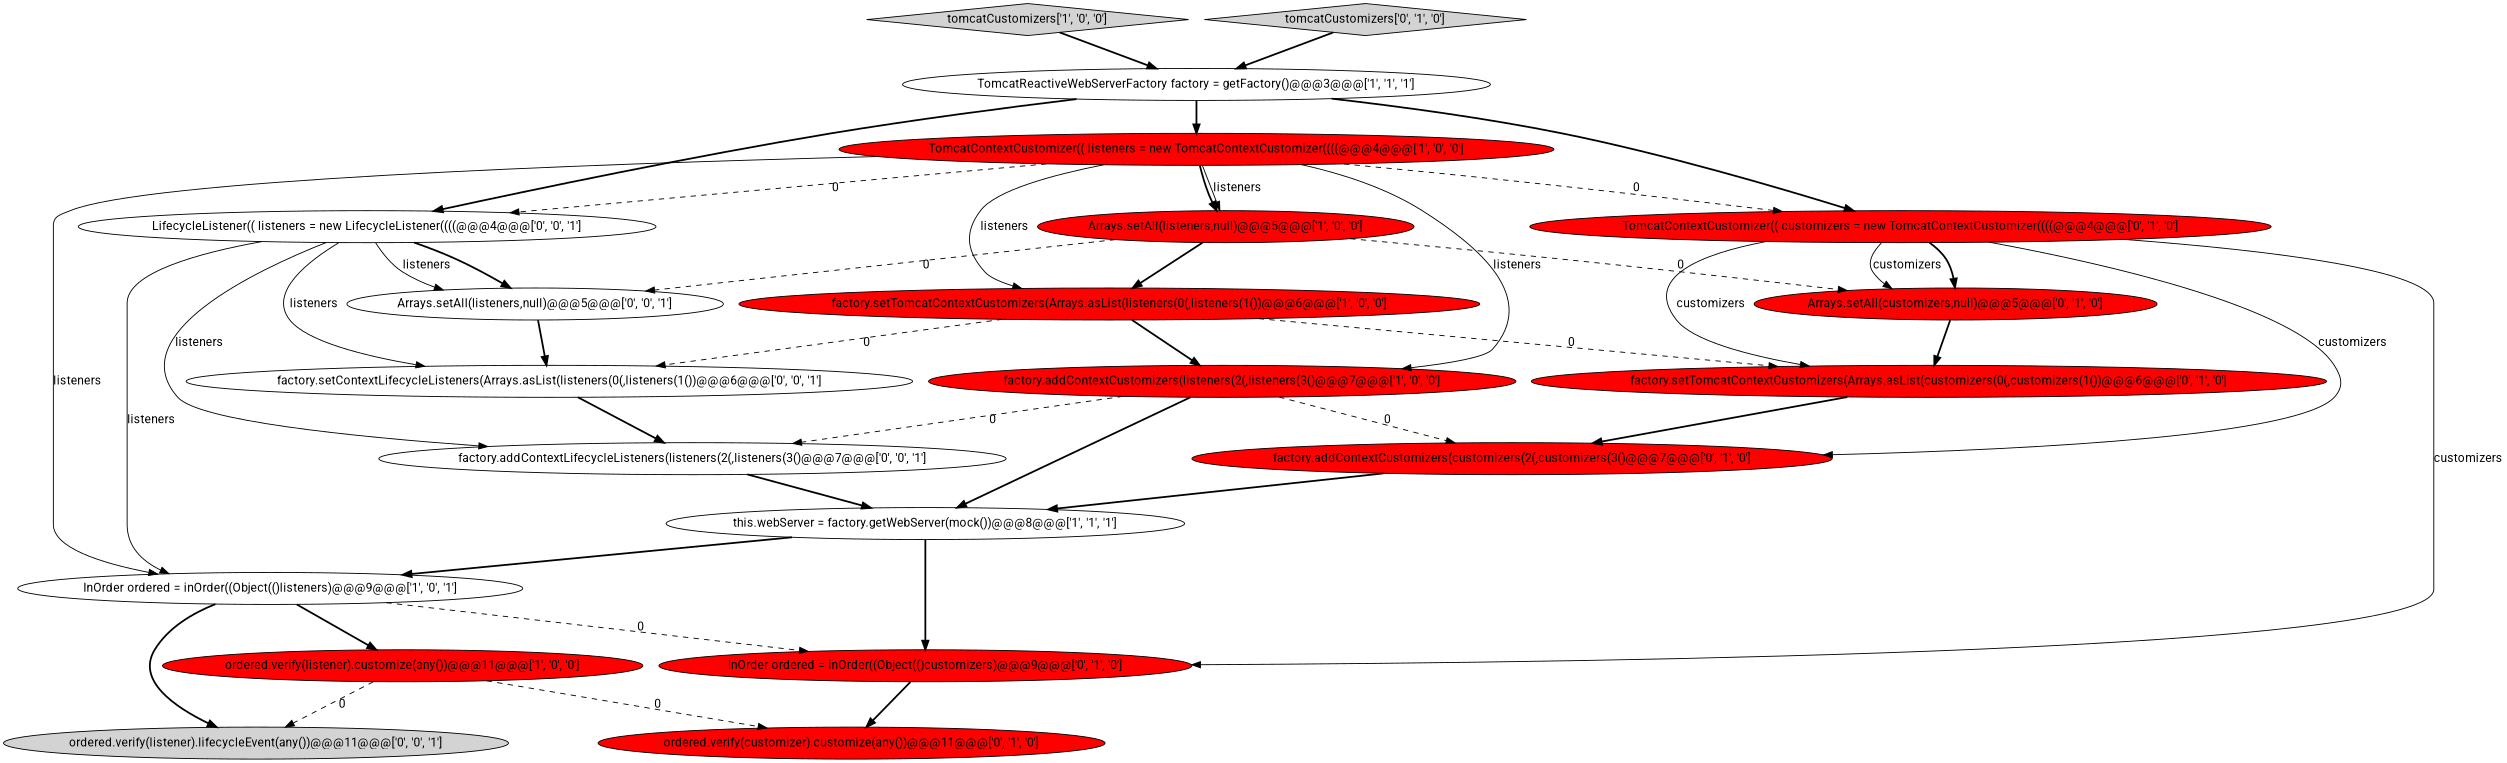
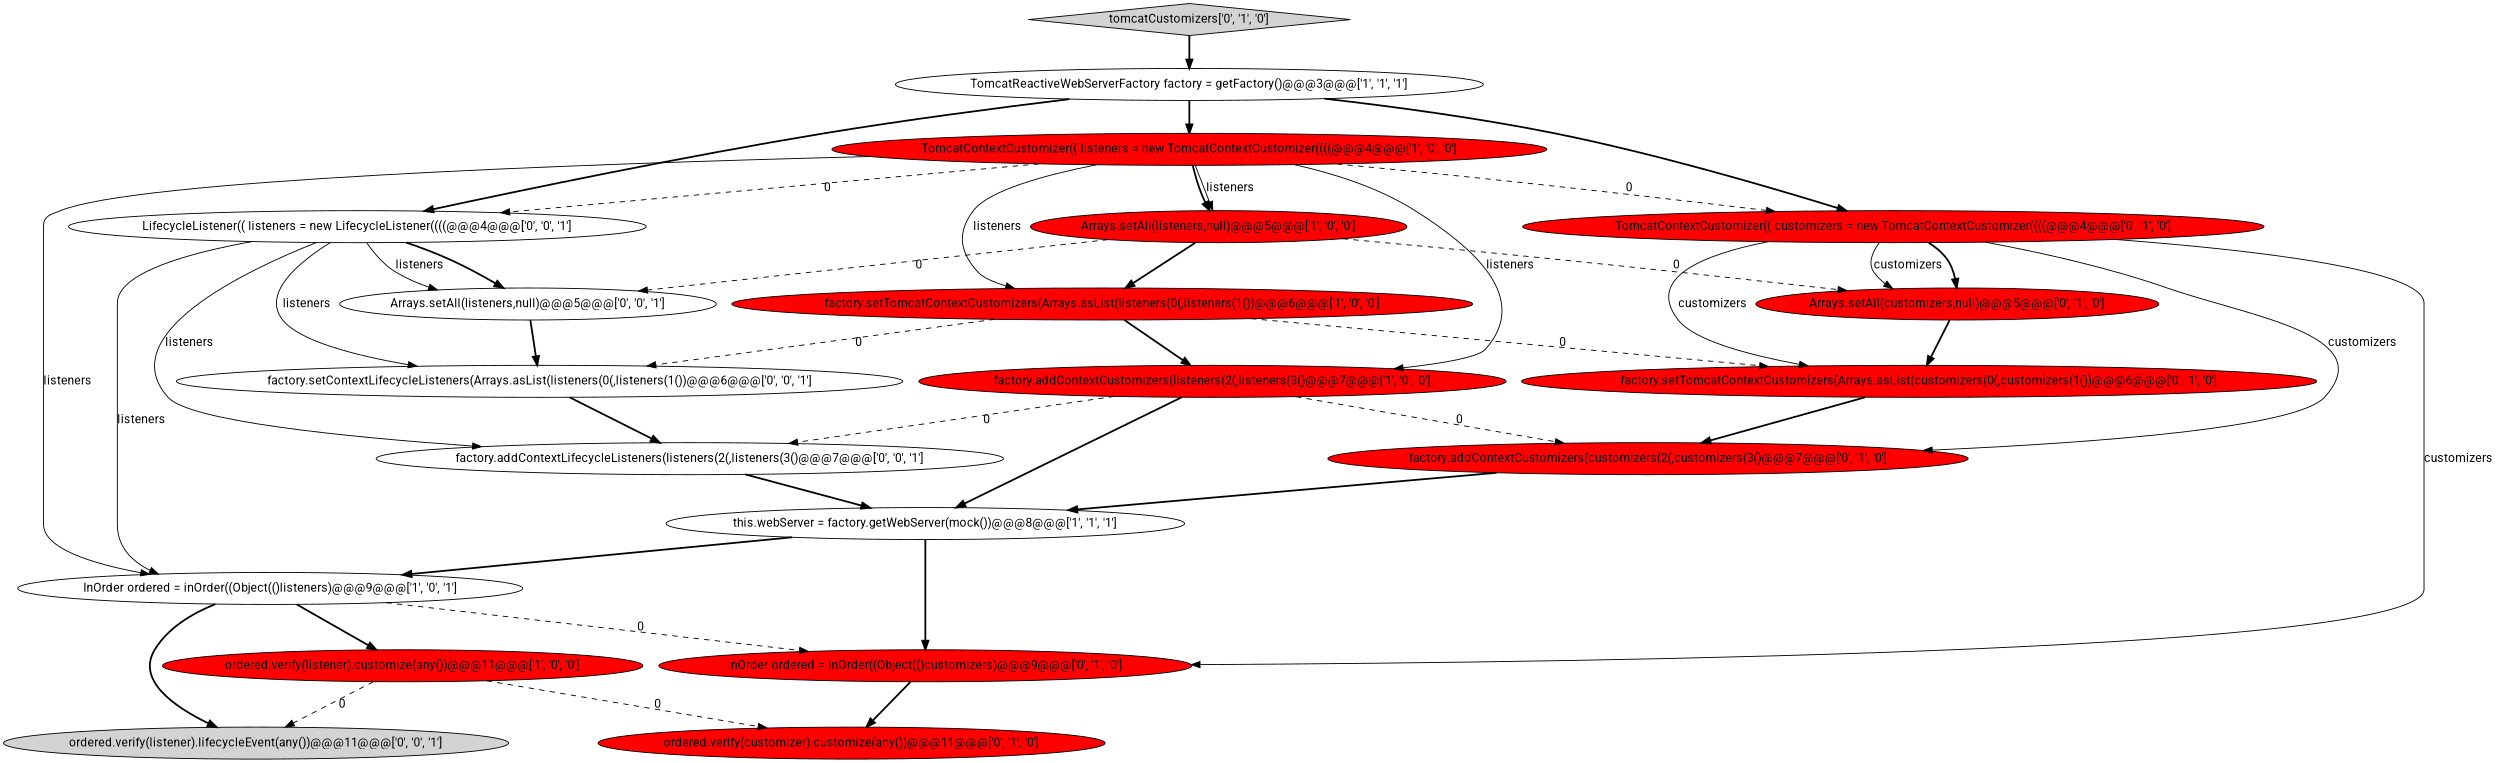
(1028, 20) -> none
